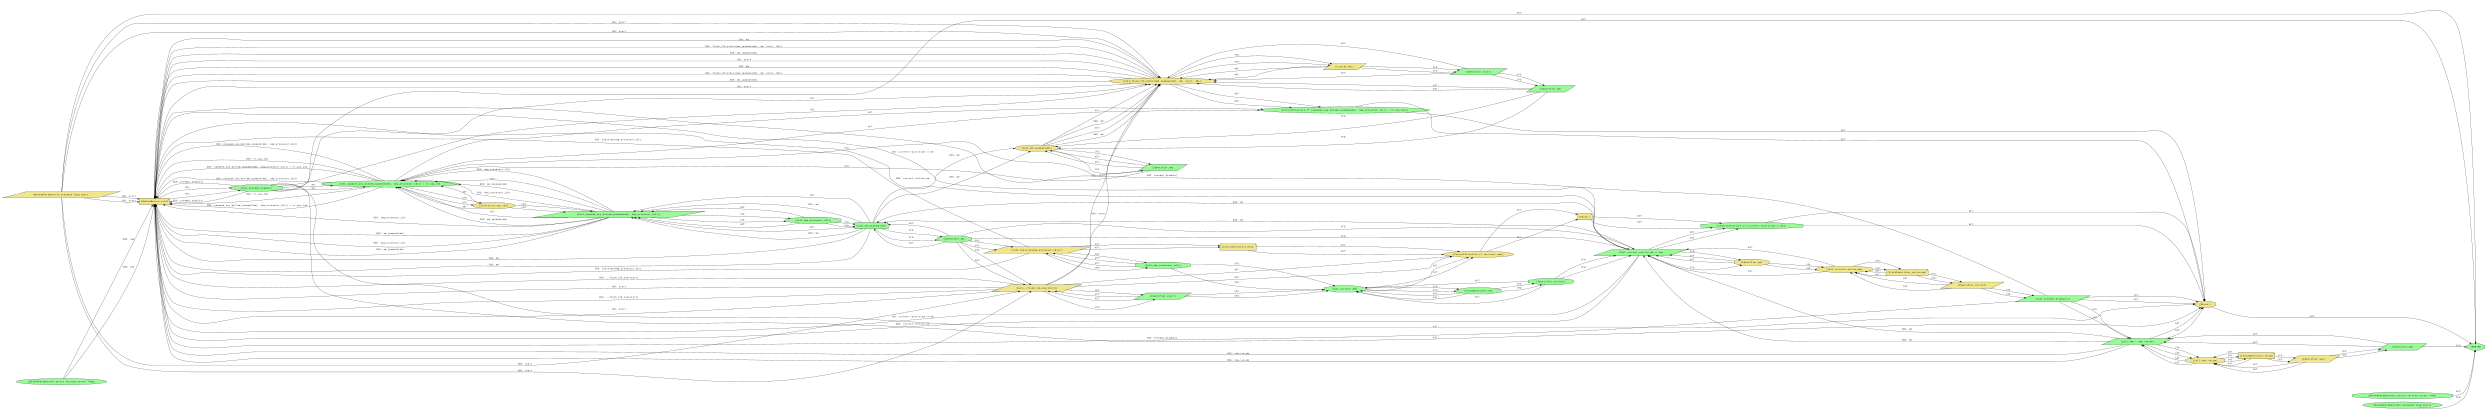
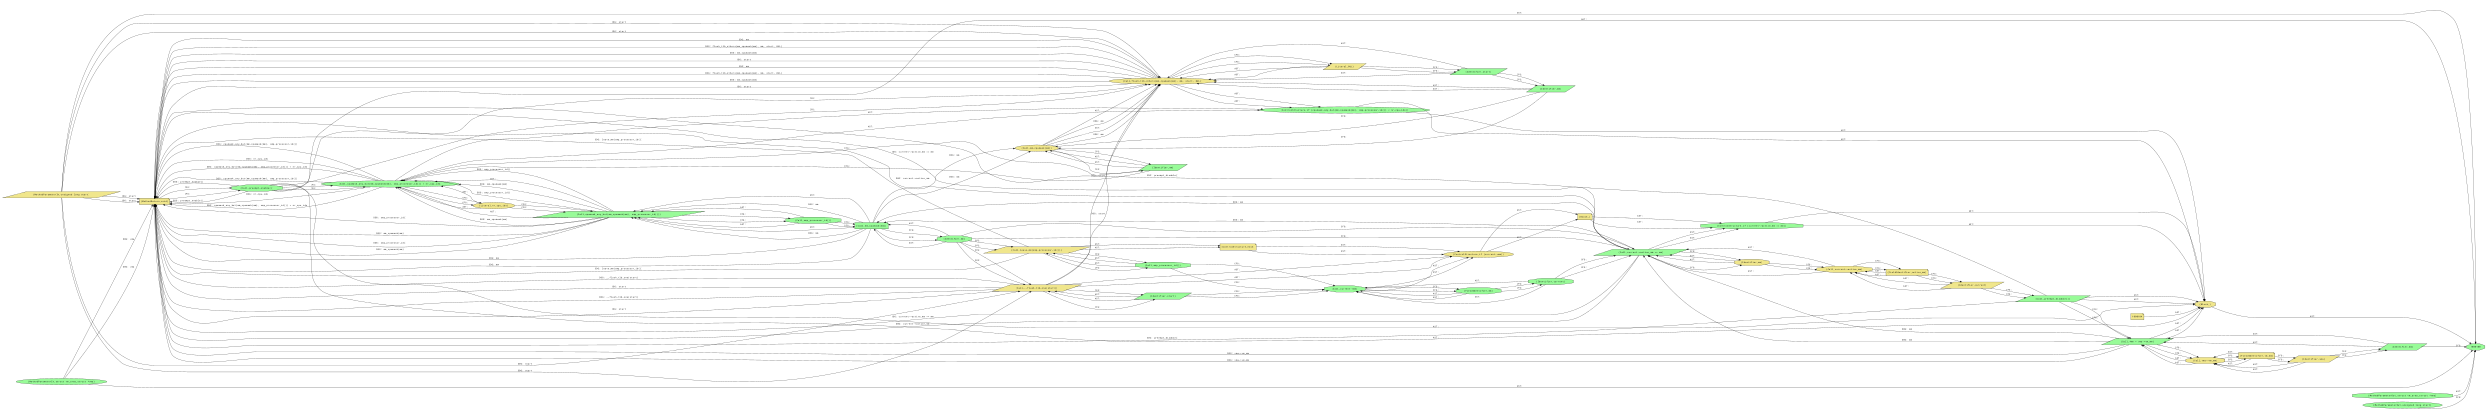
none -> (2137, 317)
none -> (1285, 387)
